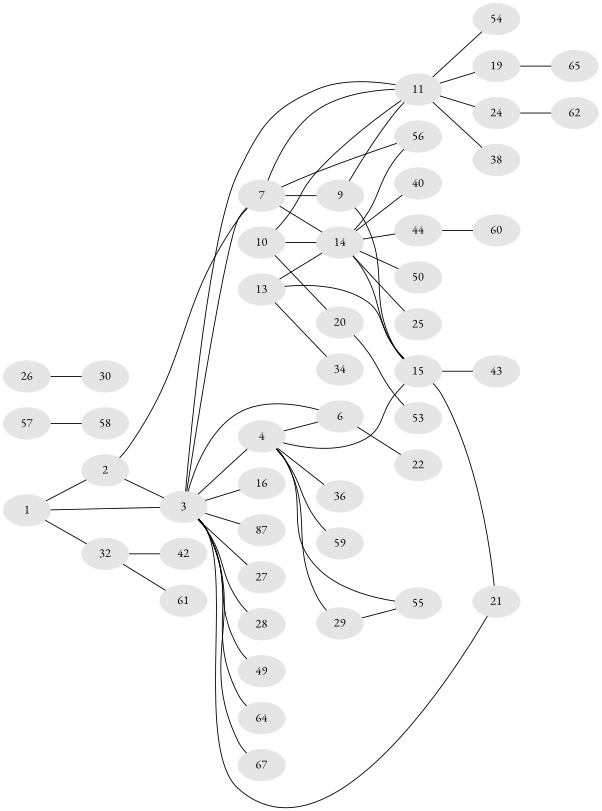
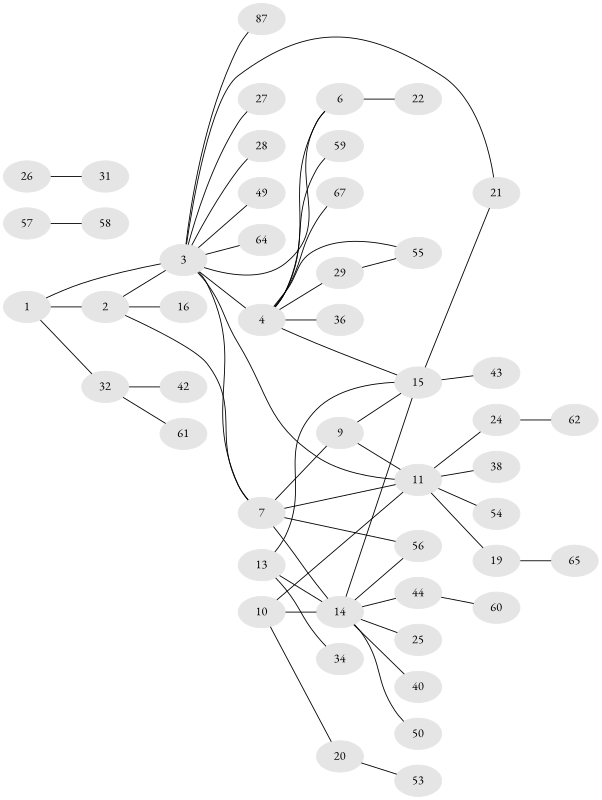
(105, 376) -> (105, 176)
(223, 495) -> (144, 307)
(221, 667) -> (301, 256)
